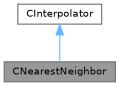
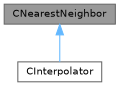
(60, 48) -> (60, 48)
